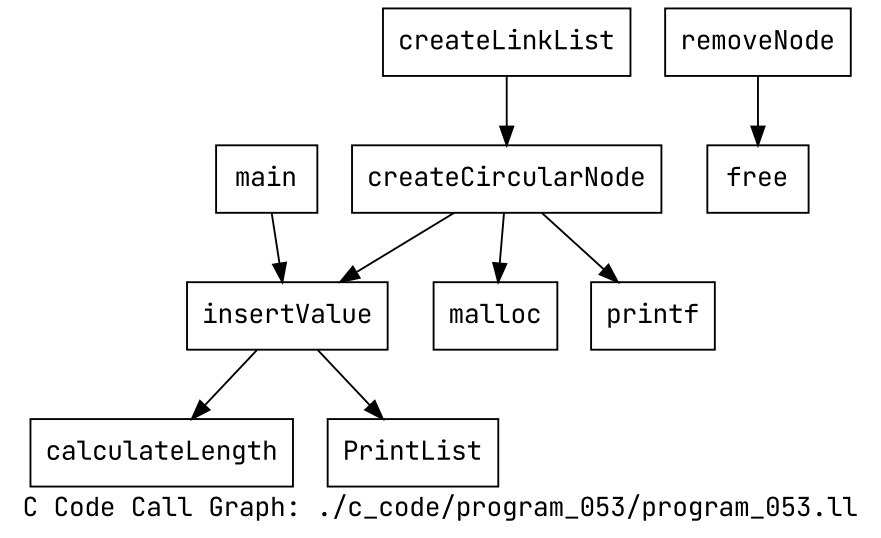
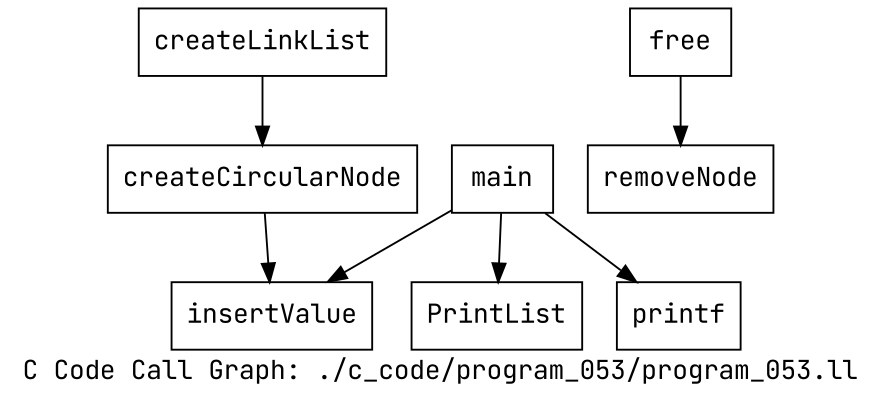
(758, 101) -> (681, 101)
(573, 241) -> (583, 242)
(495, 316) -> none
(344, 378) -> (500, 238)
(162, 453) -> none
